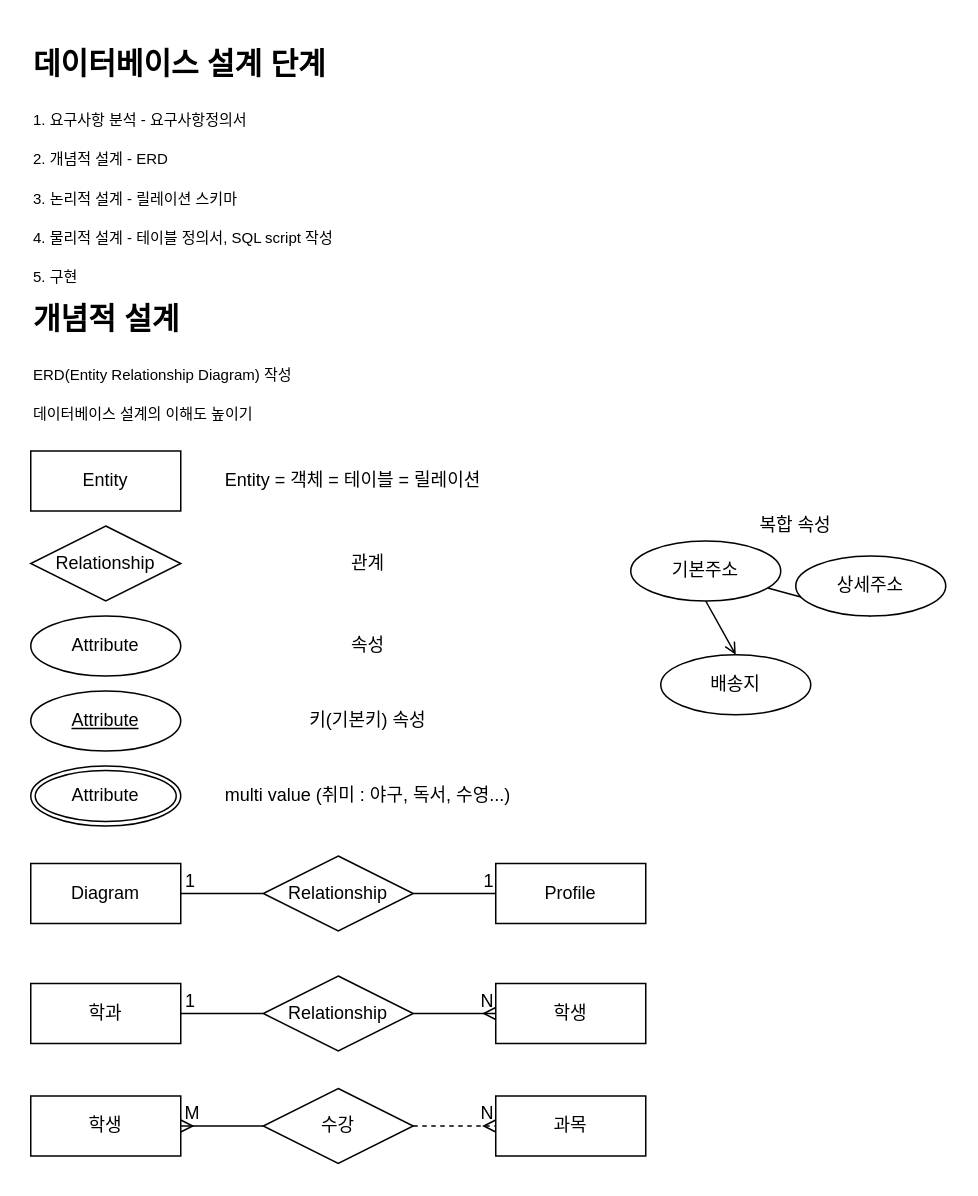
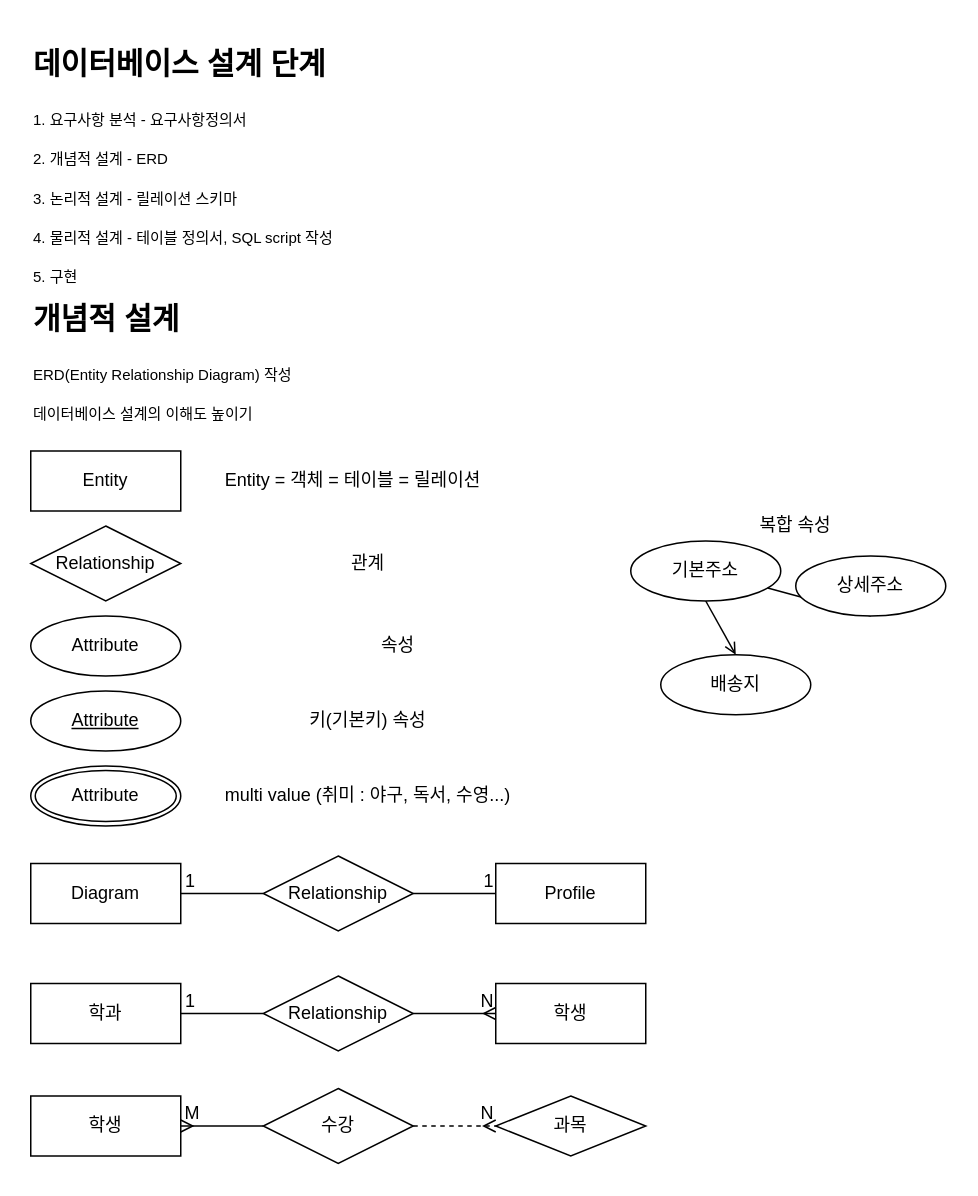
(368, 646) -> (398, 646)
(571, 1126) -> (571, 1126)
